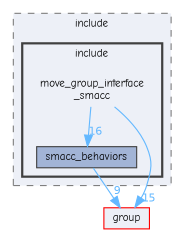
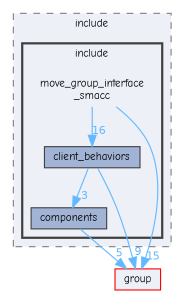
(87, 157) -> (92, 157)
none -> (69, 218)
